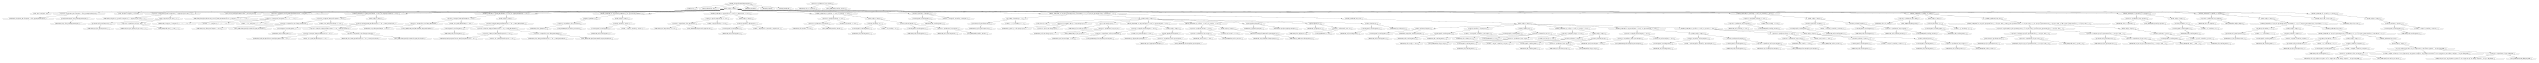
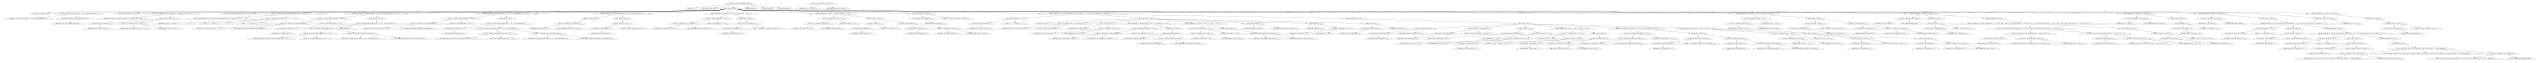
(1465, 39) -> none
